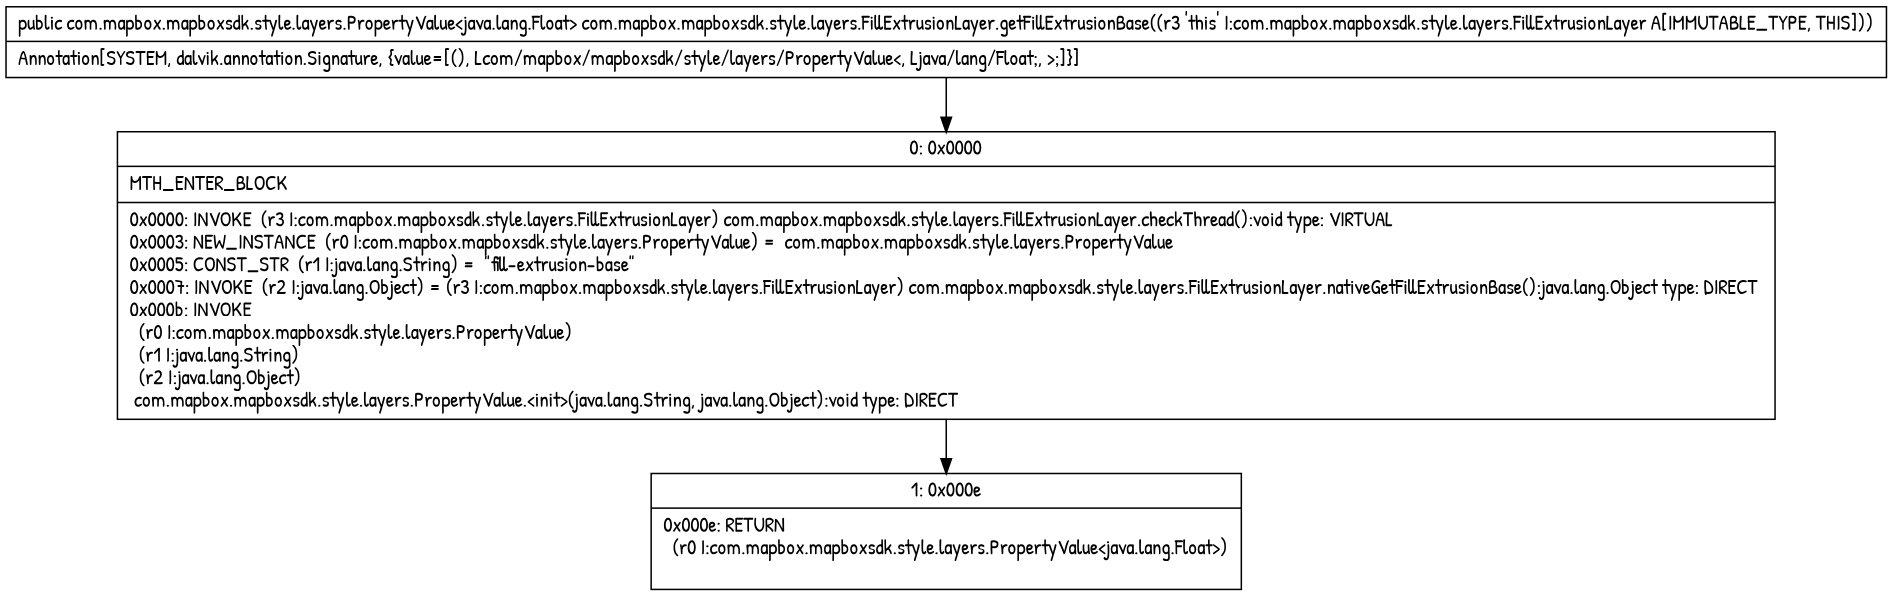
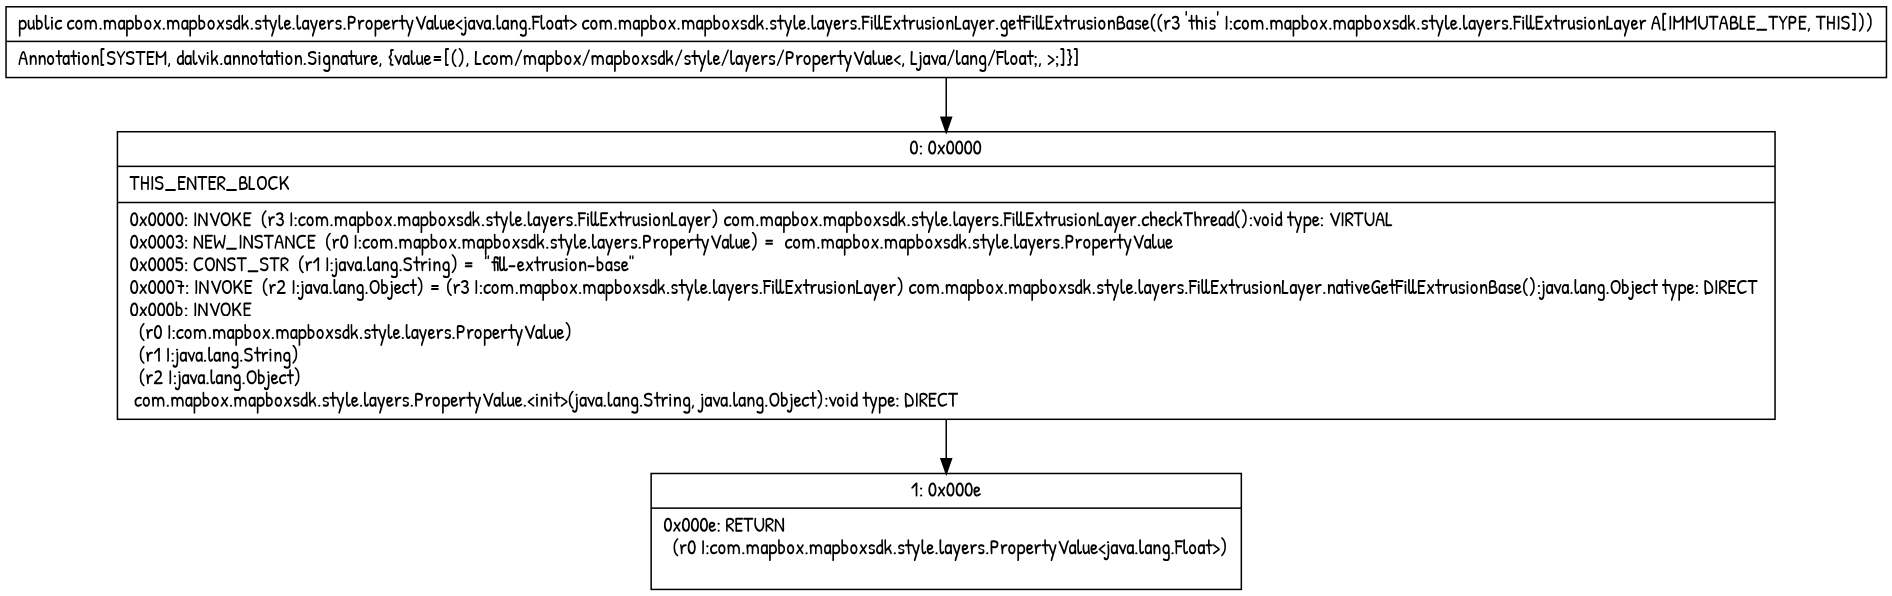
(209, 184) -> (210, 184)
